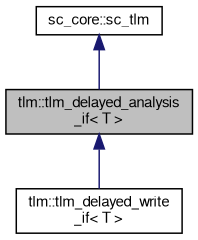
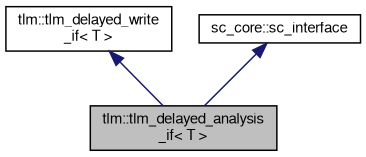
(99, 21) -> (280, 29)
(99, 169) -> (142, 84)
